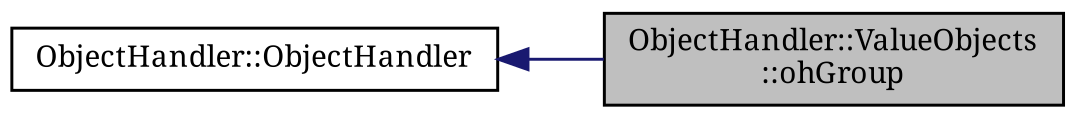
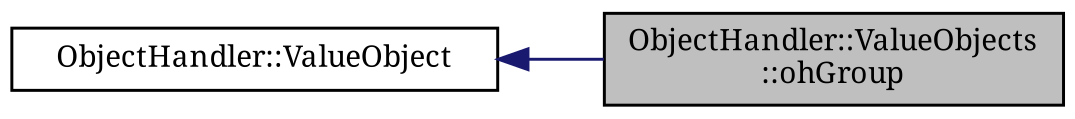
(255, 59) -> (255, 59)
